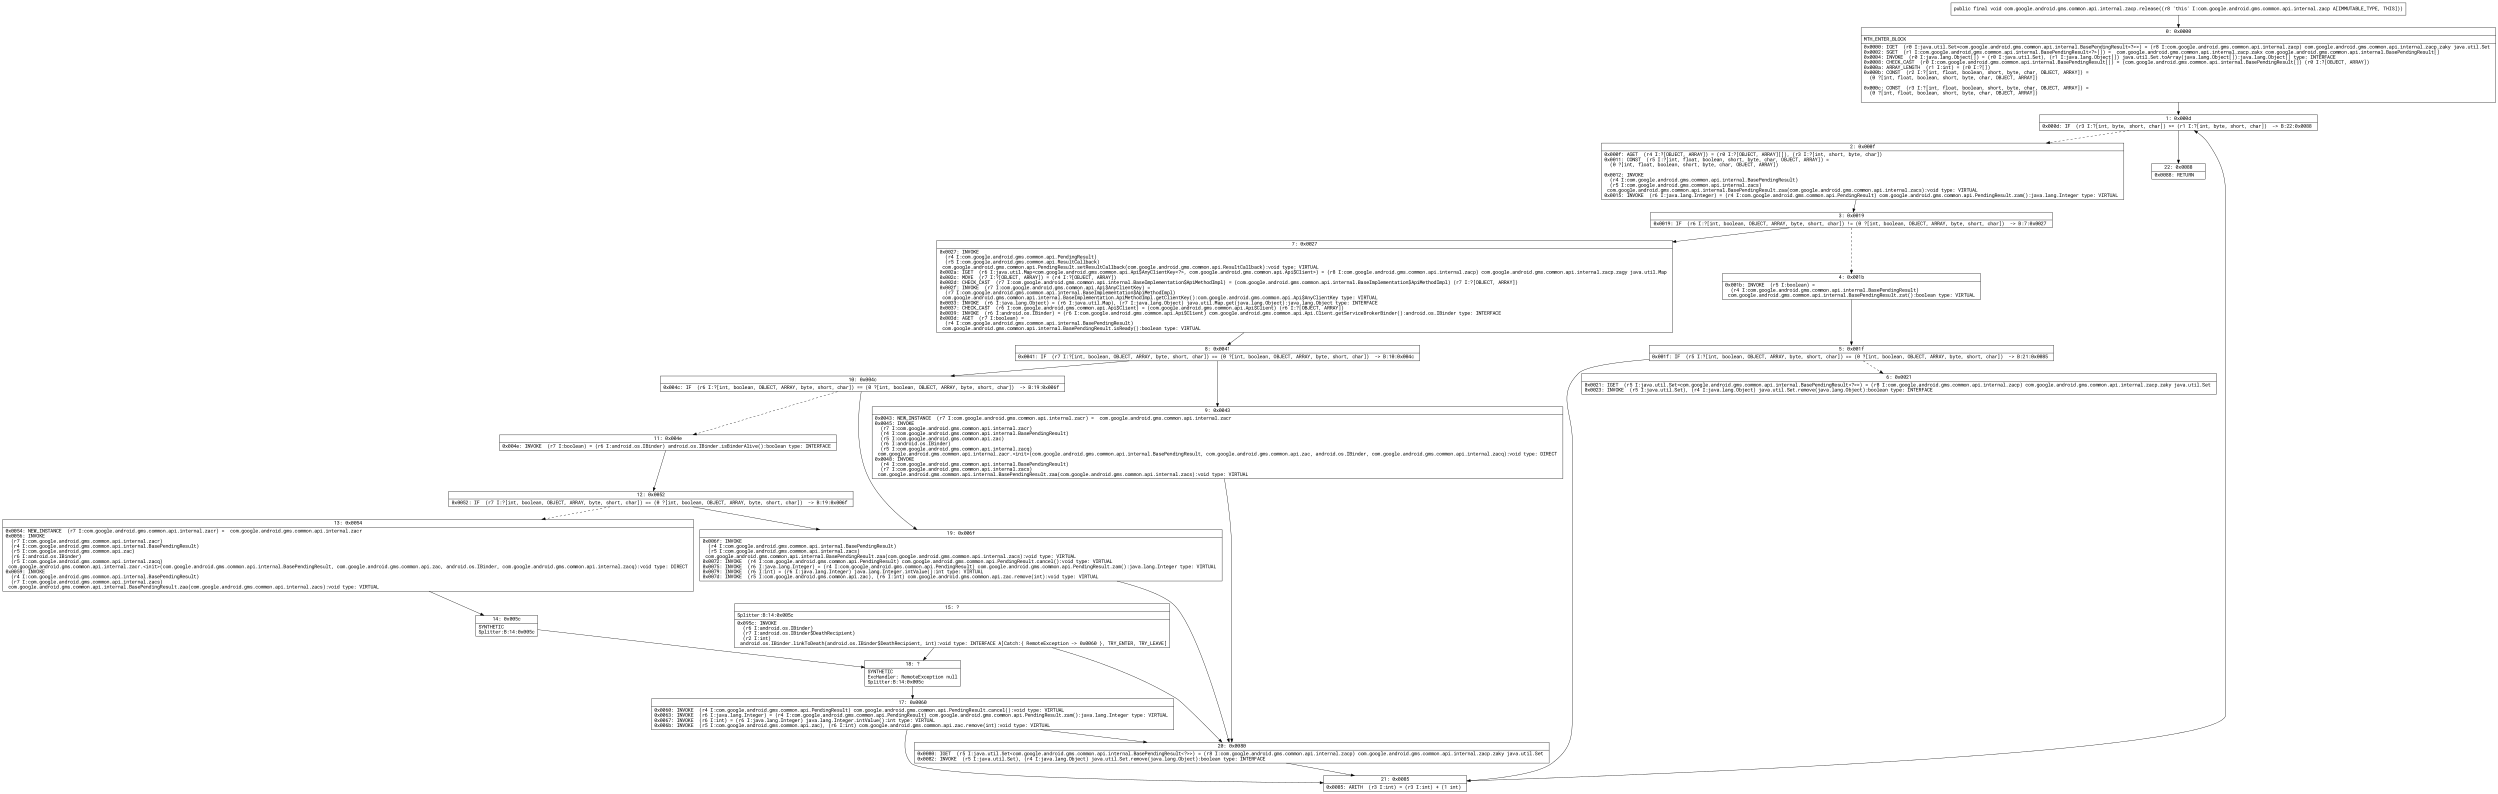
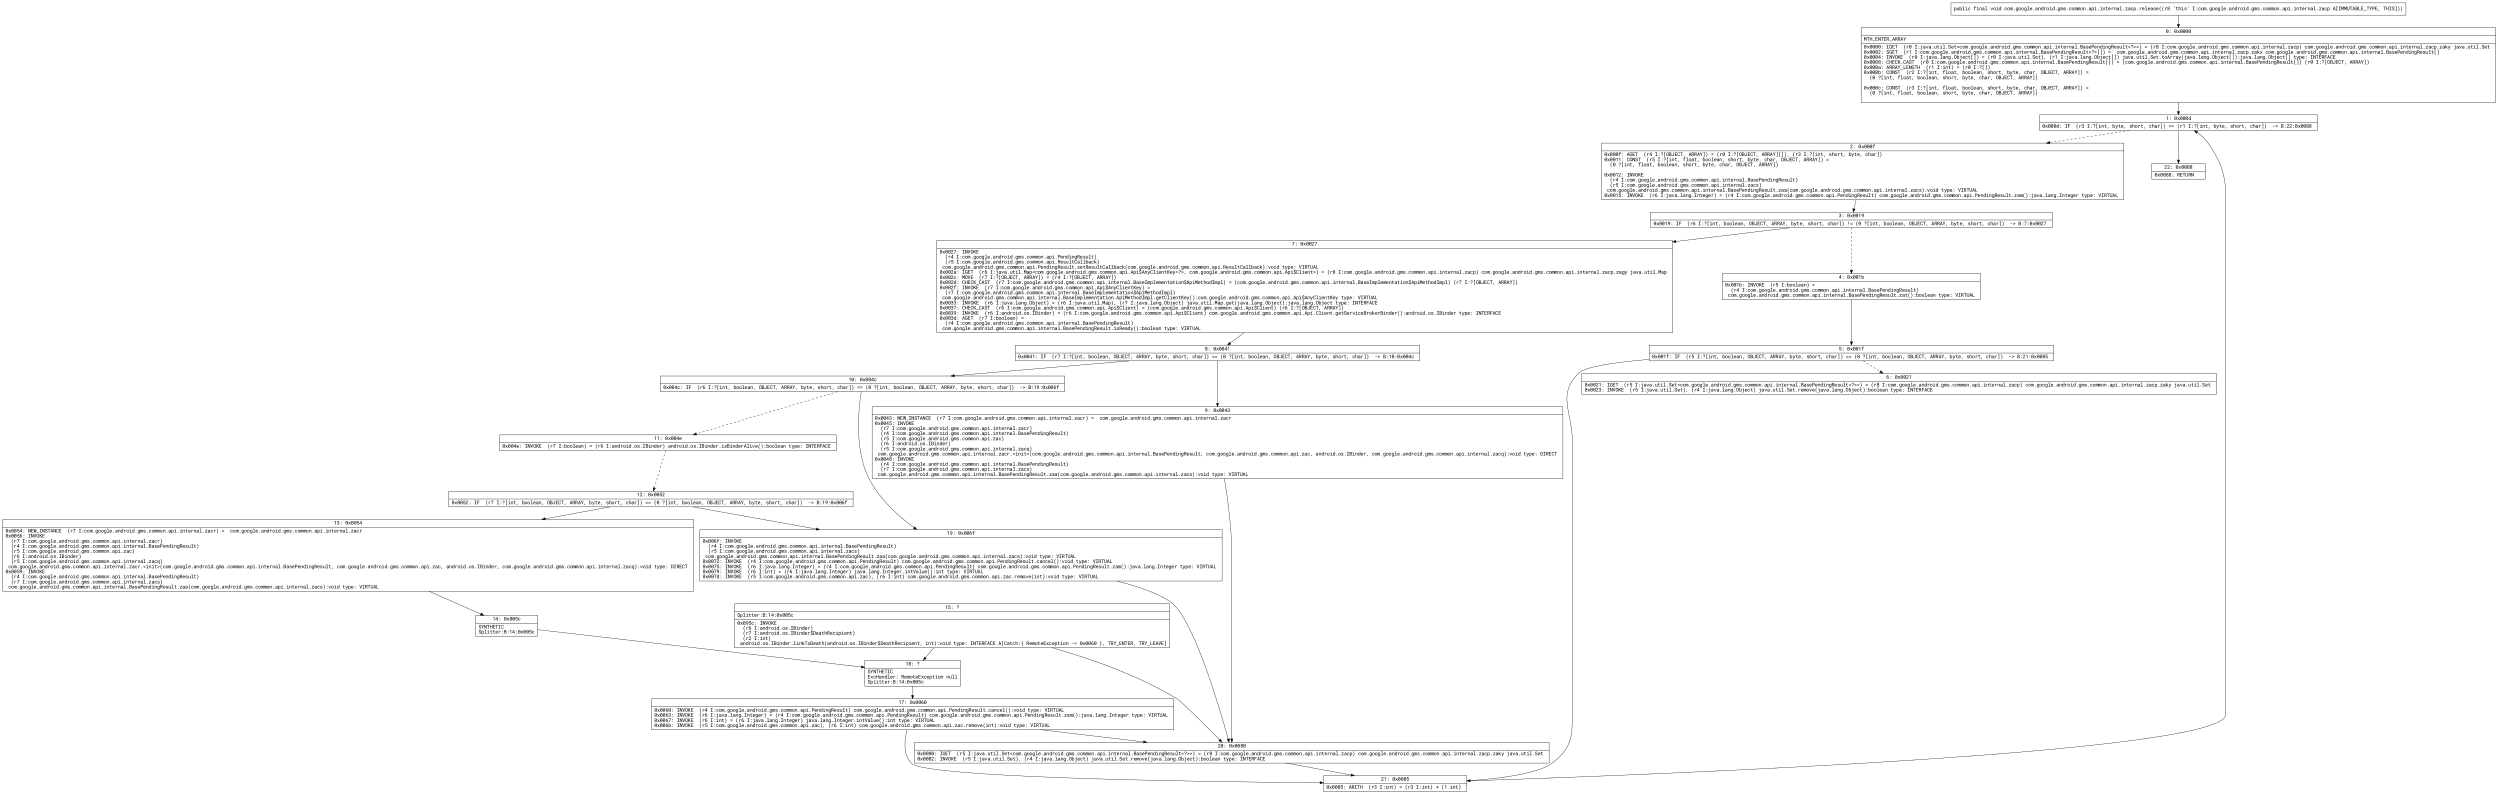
(1885, 39) -> (1885, 39)
(660, 469) -> (660, 469)
(578, 513) -> (578, 513)
